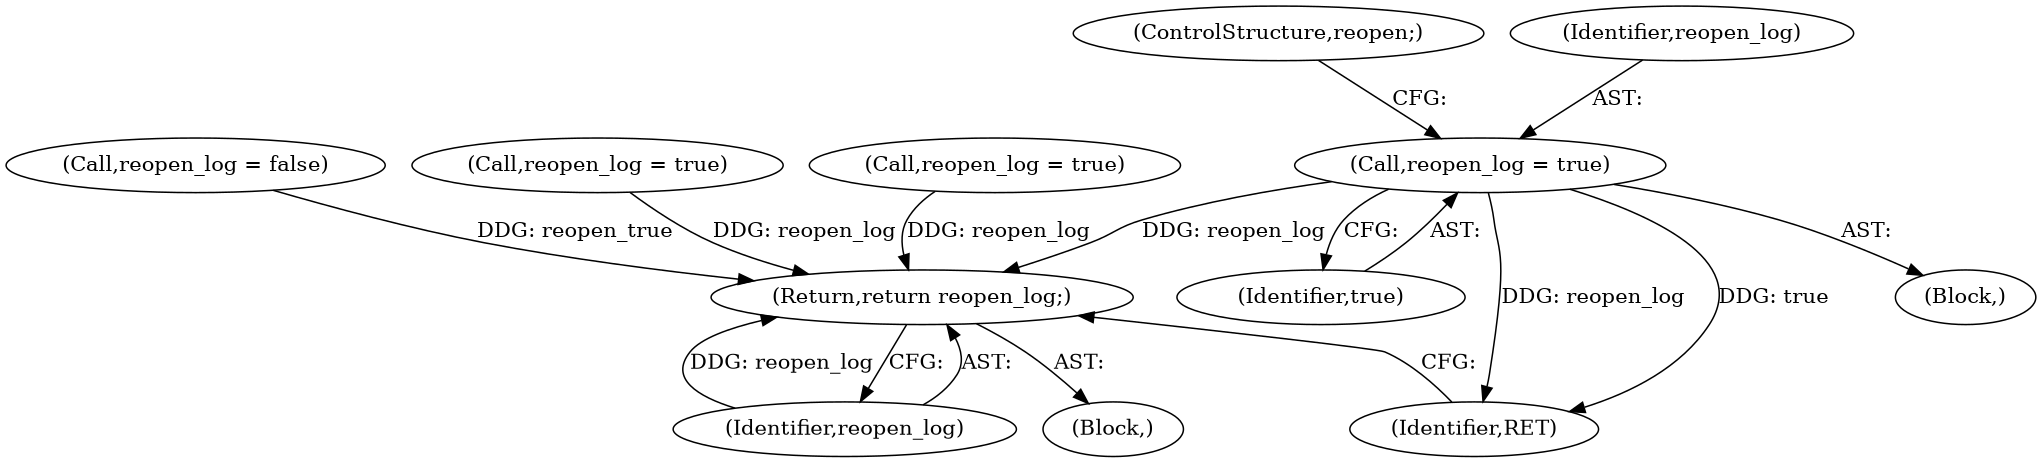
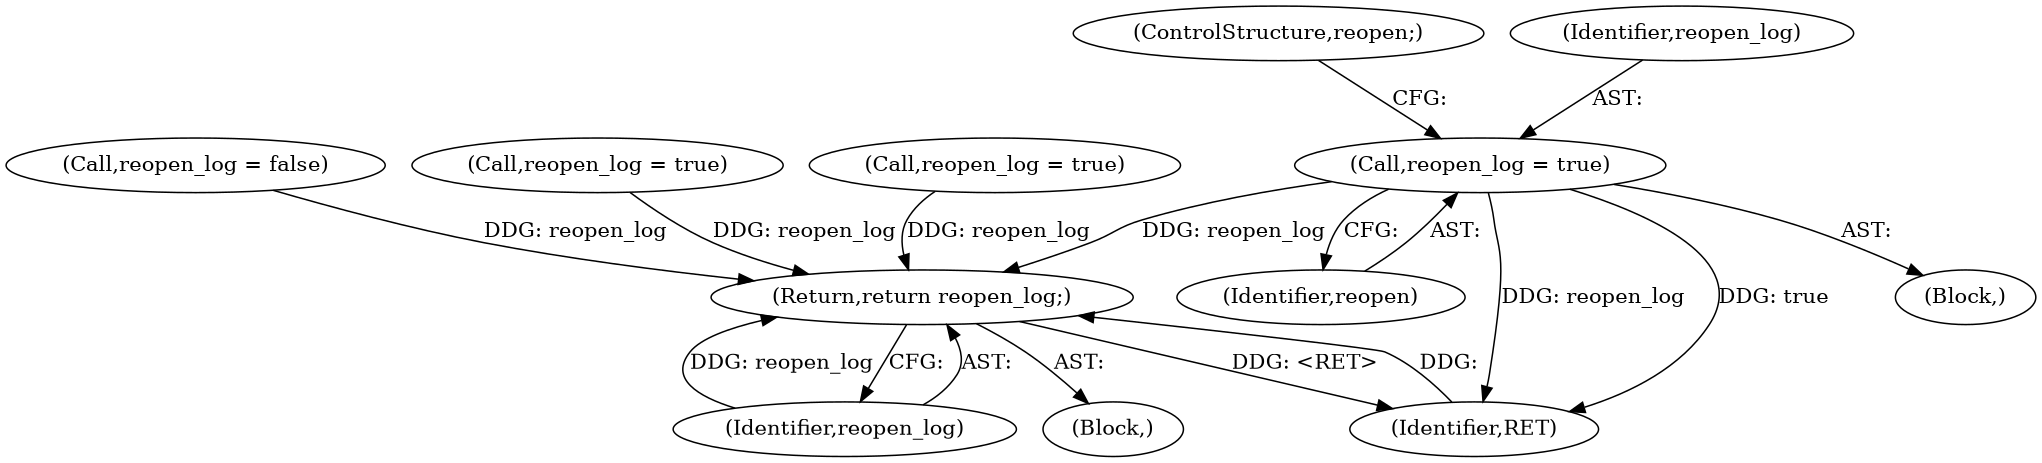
(576, 231) -> (576, 231)
(1321, 297) -> (1321, 297)
none -> (1199, 363)
(1452, 363) -> (1452, 363)
